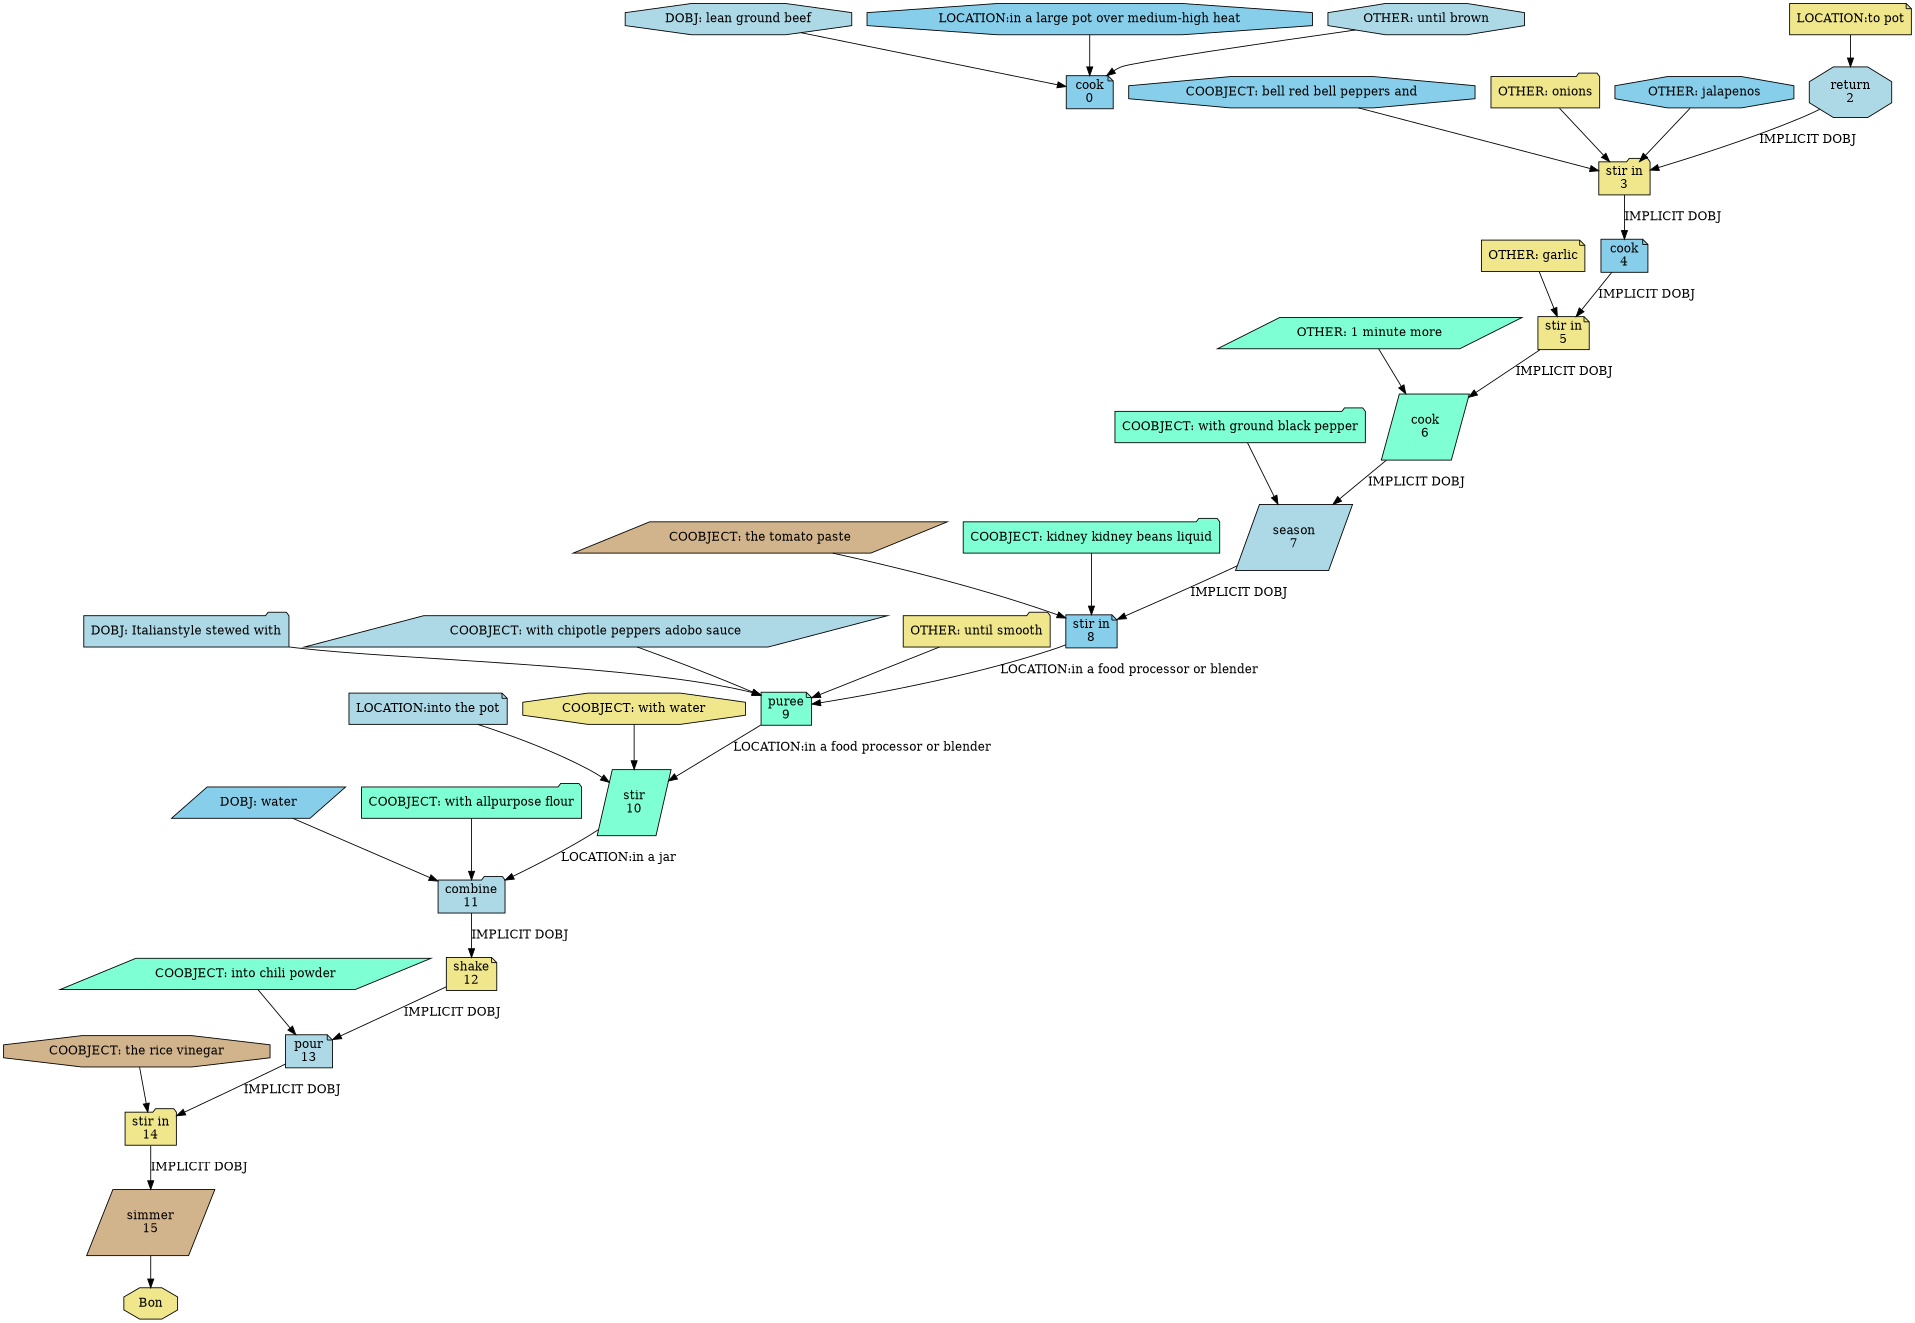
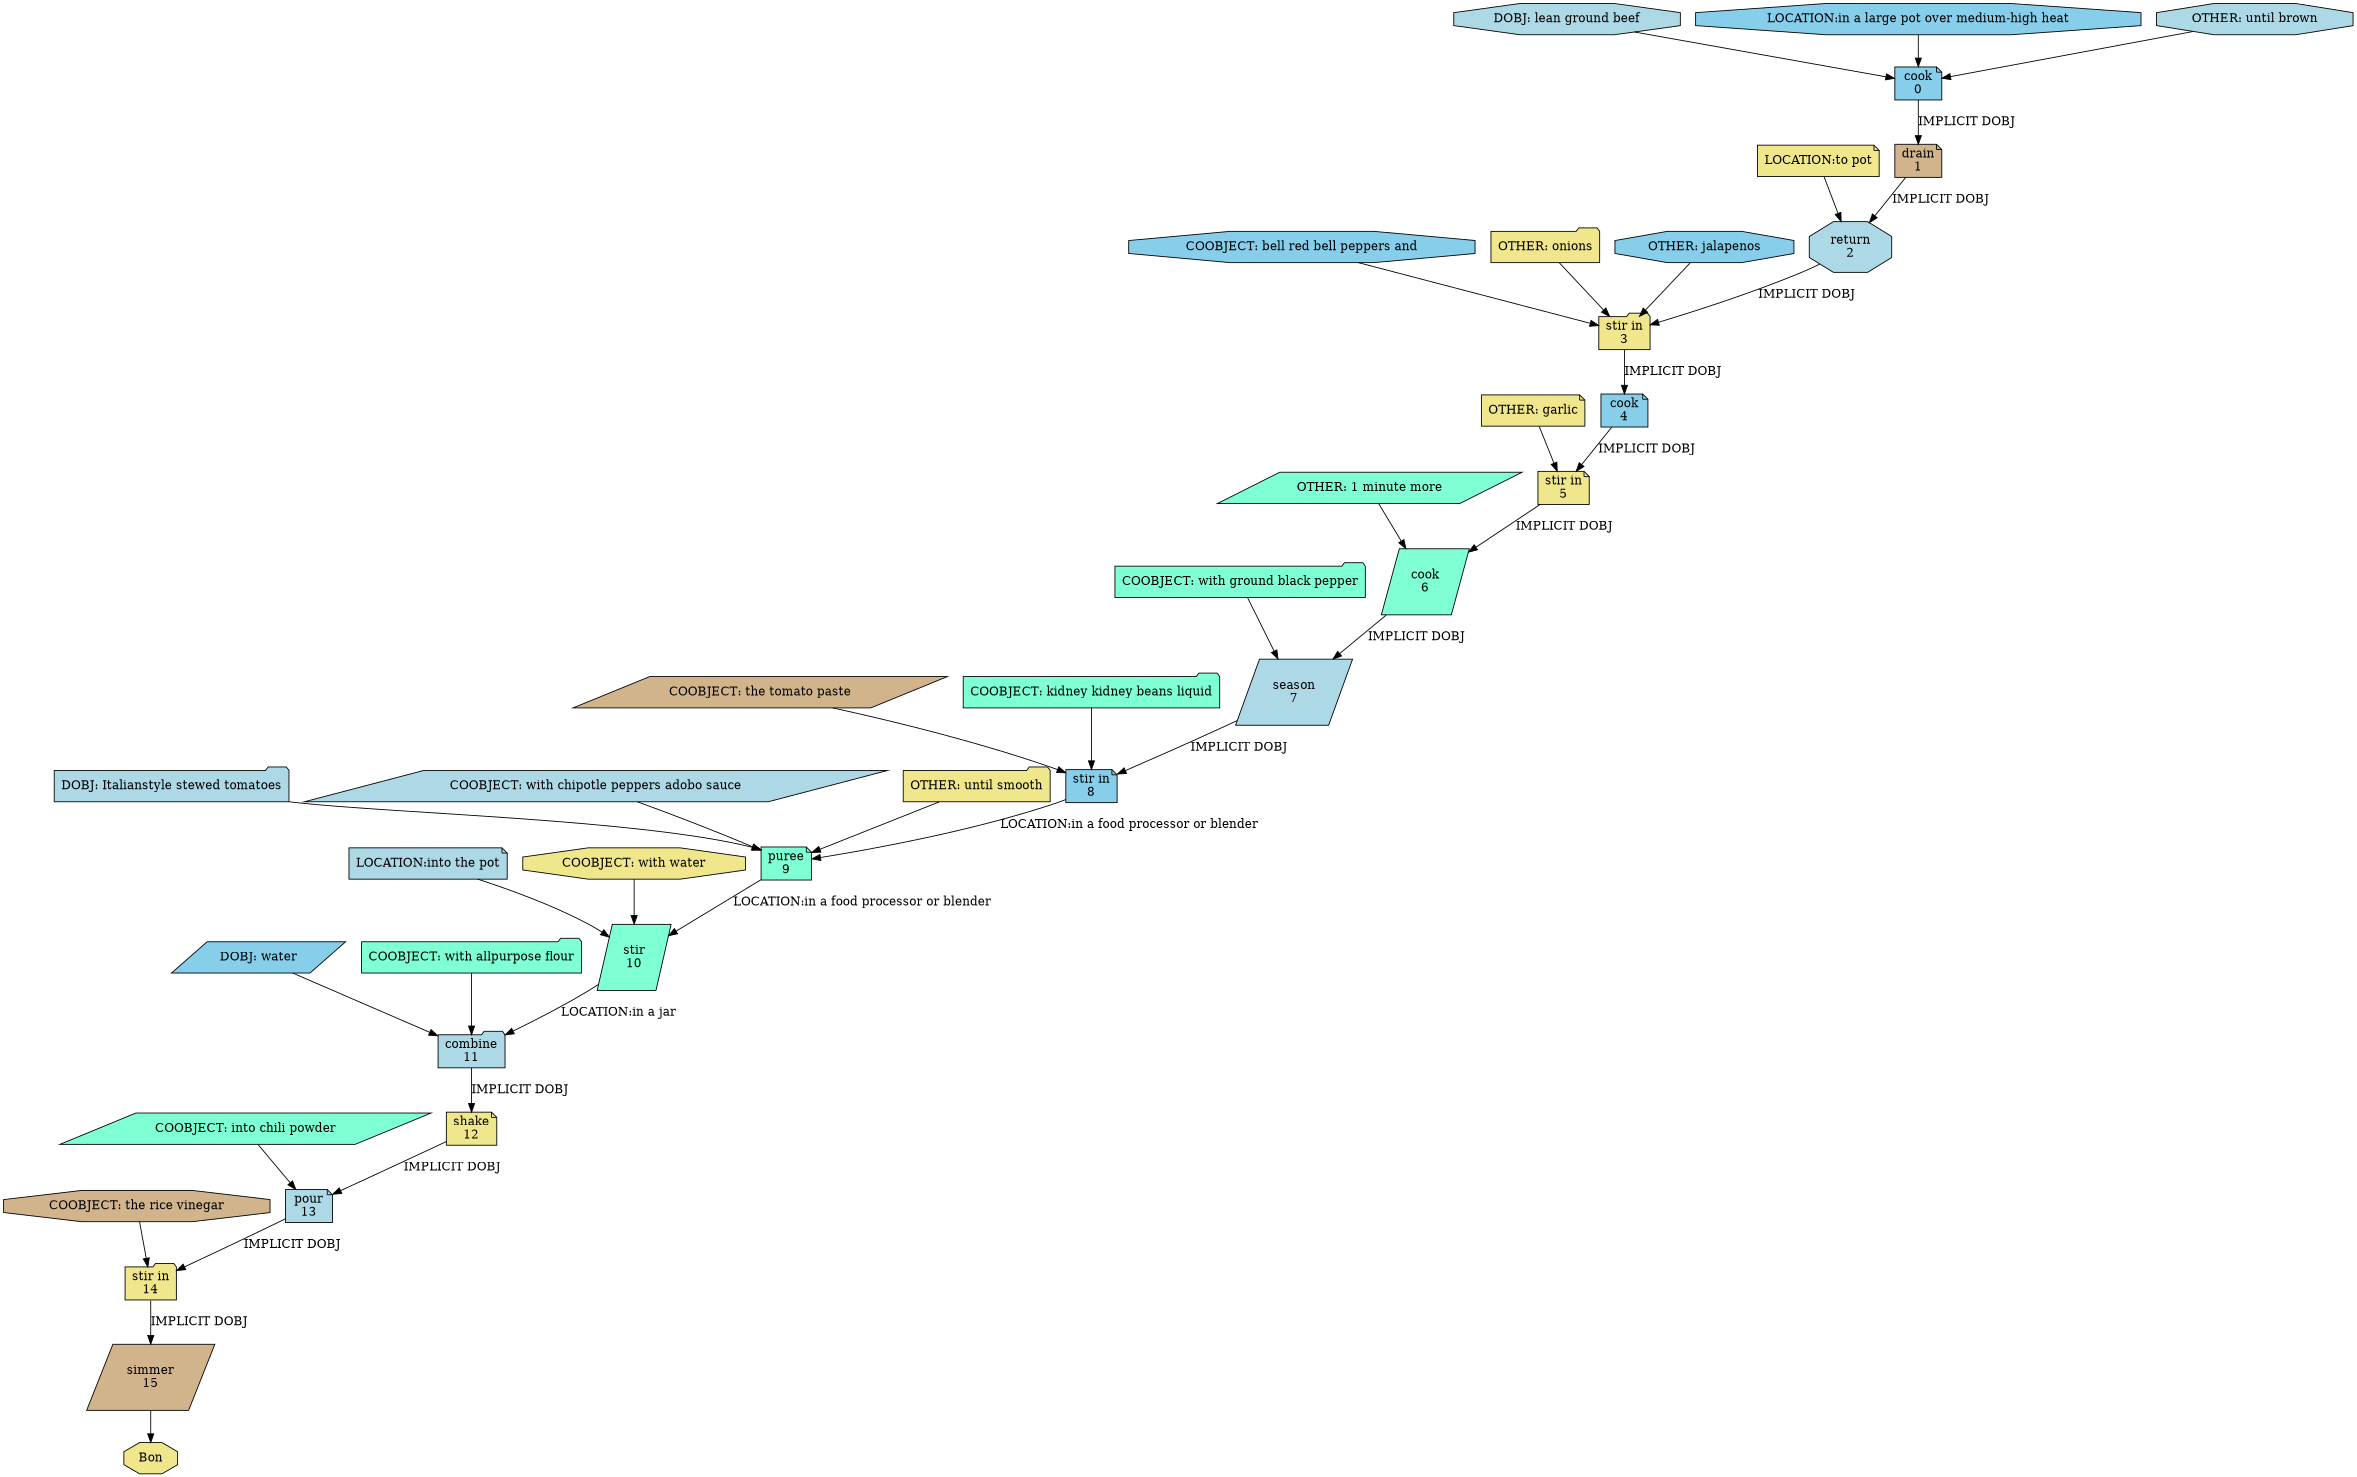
none -> (1918, 161)
(186, 631) -> (172, 786)
